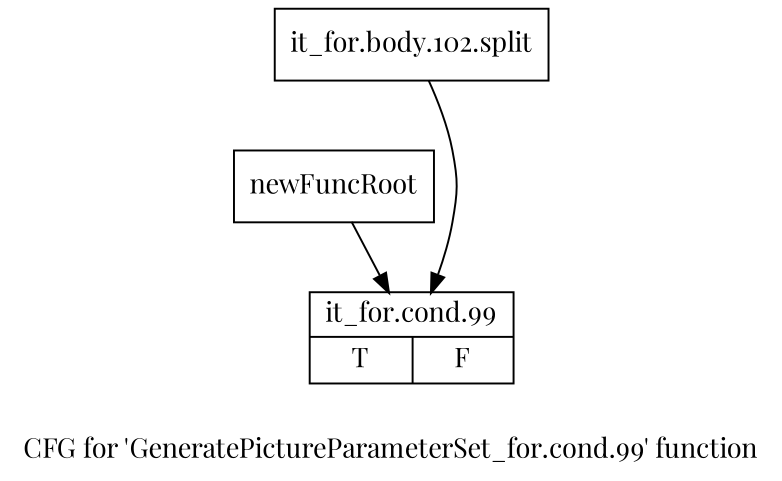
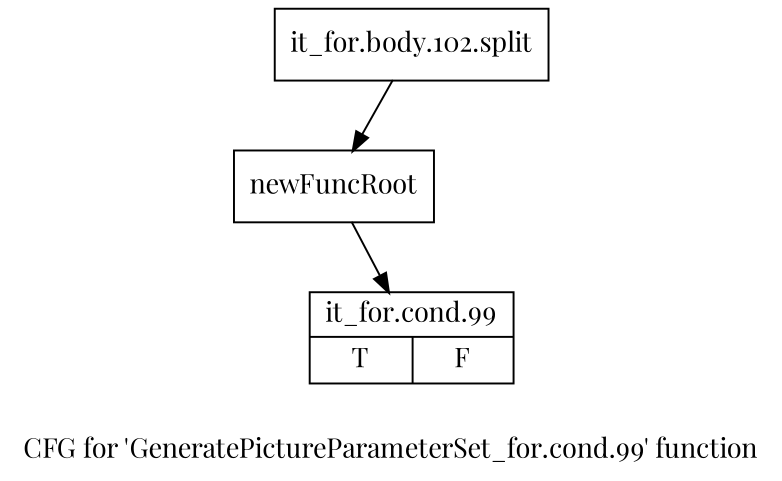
(456, 176) -> (378, 107)
